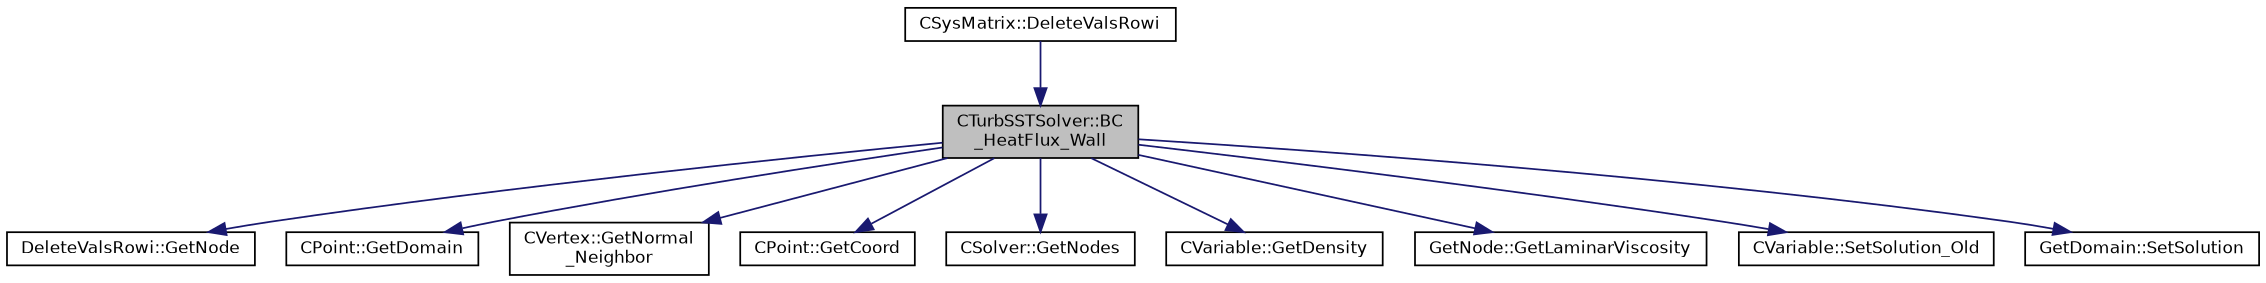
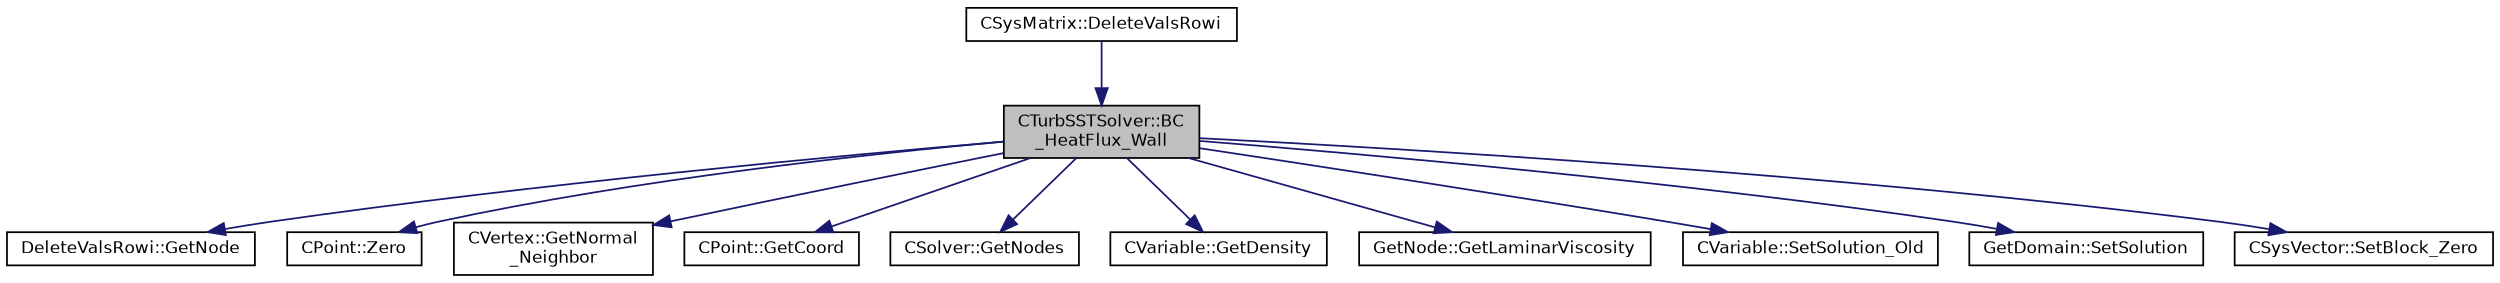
(382, 249) -> (354, 249)
none -> (2364, 249)
